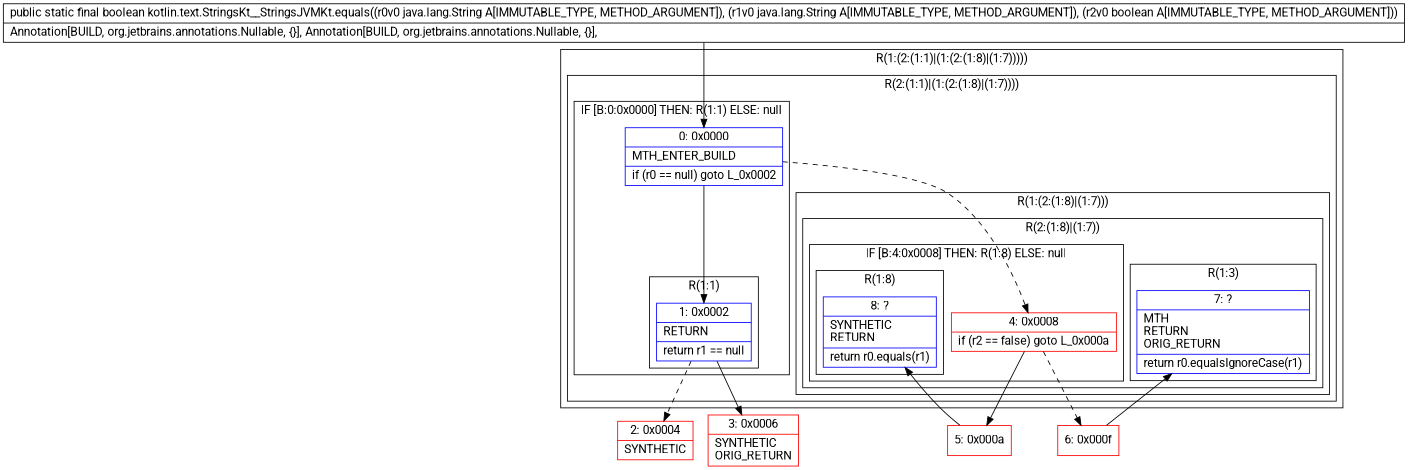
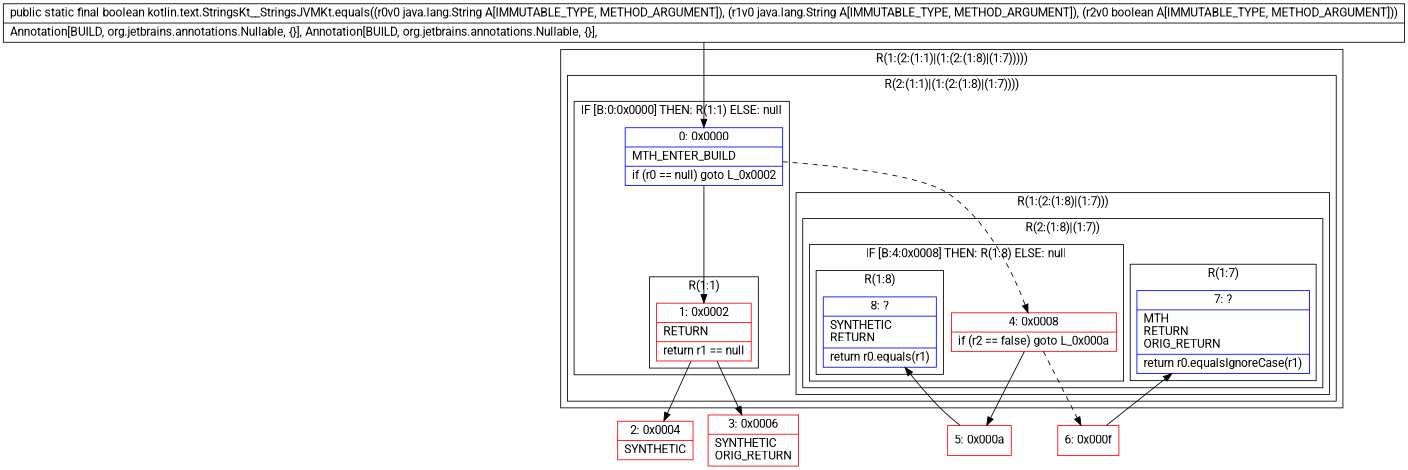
(1223, 274) -> (1223, 274)
(704, 332) -> (704, 332)
(679, 387) -> (679, 387)
